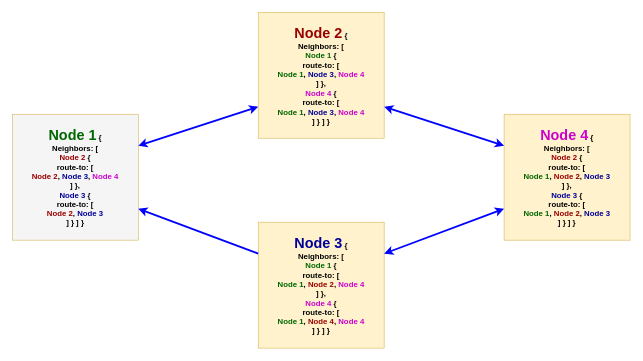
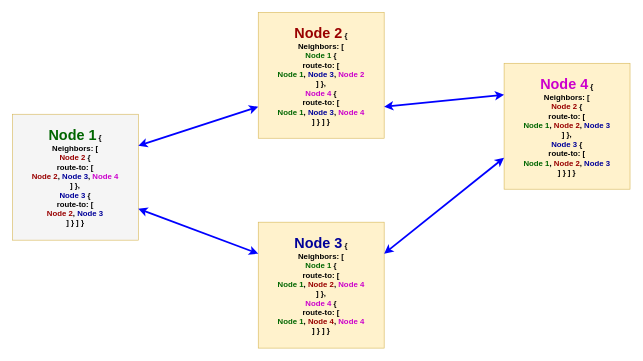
(321, 75) -> (321, 75)
(567, 177) -> (567, 126)
(253, 252) -> (250, 251)
